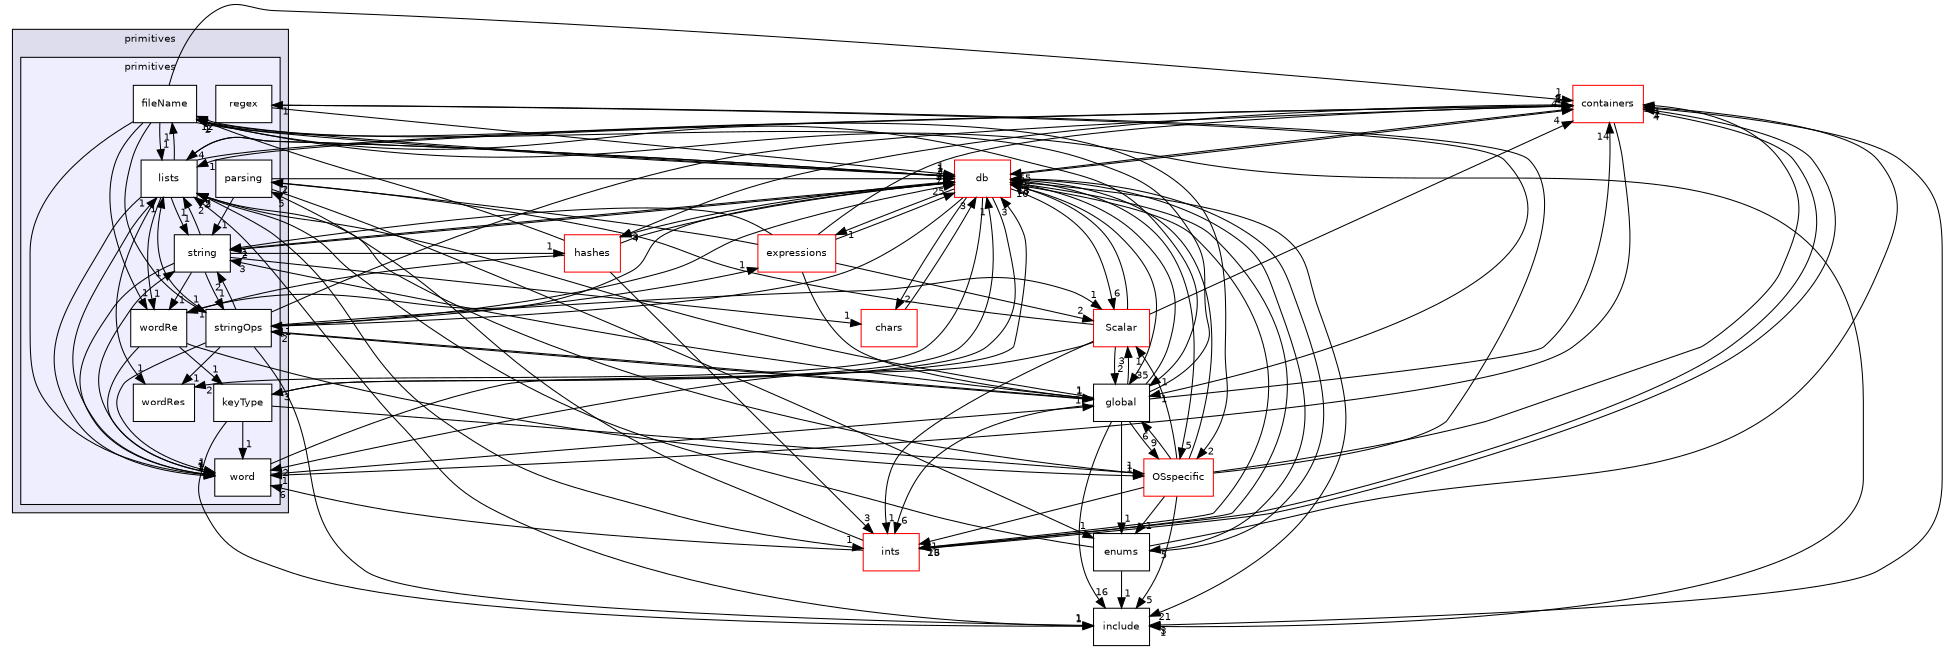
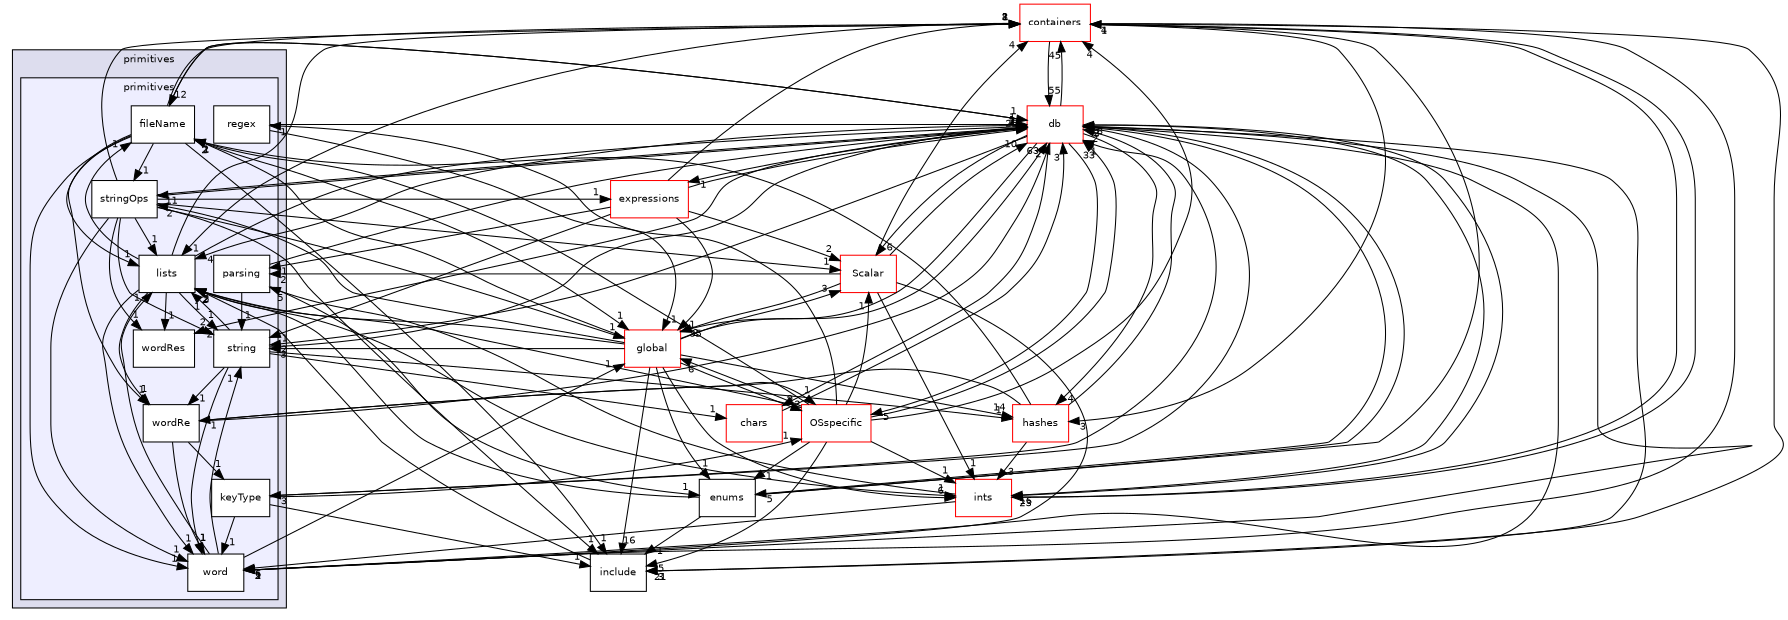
(1150, 166) -> (493, 219)
(211, 286) -> none
(1462, 363) -> (866, 390)
(1122, 403) -> (653, 349)
none -> (1441, 496)
